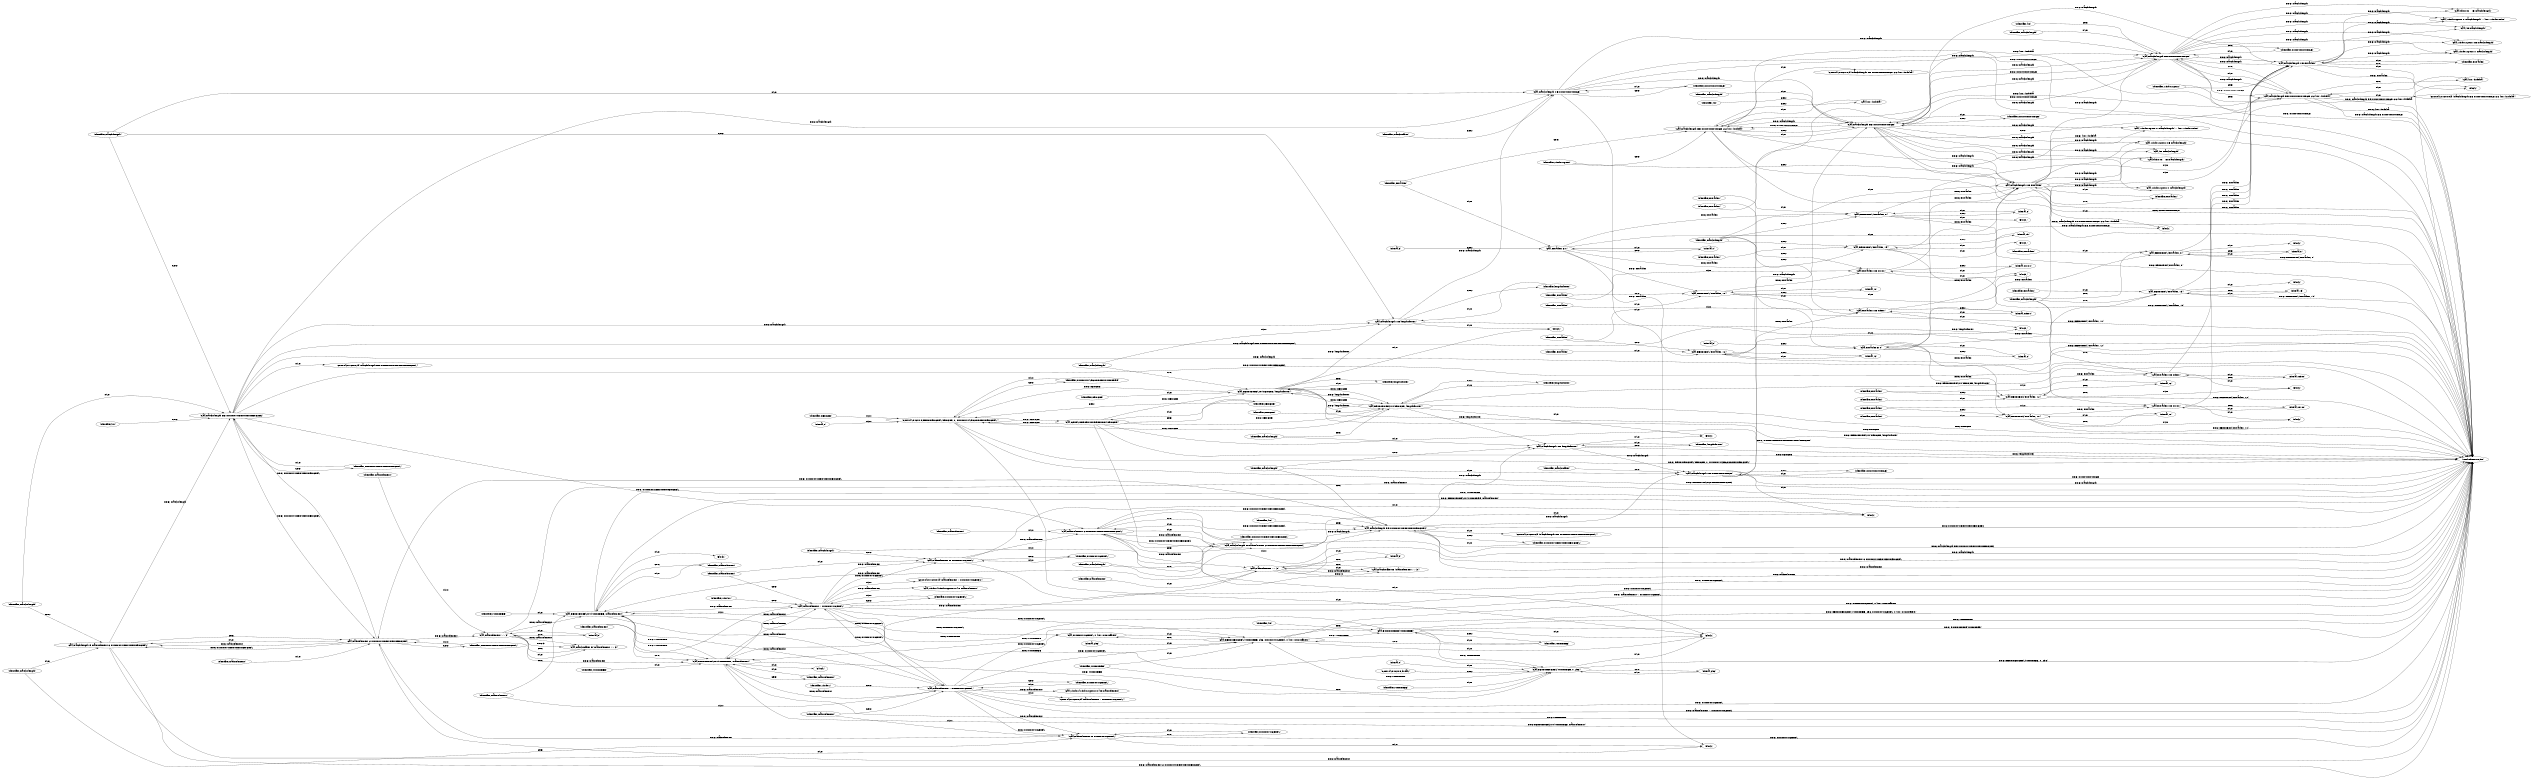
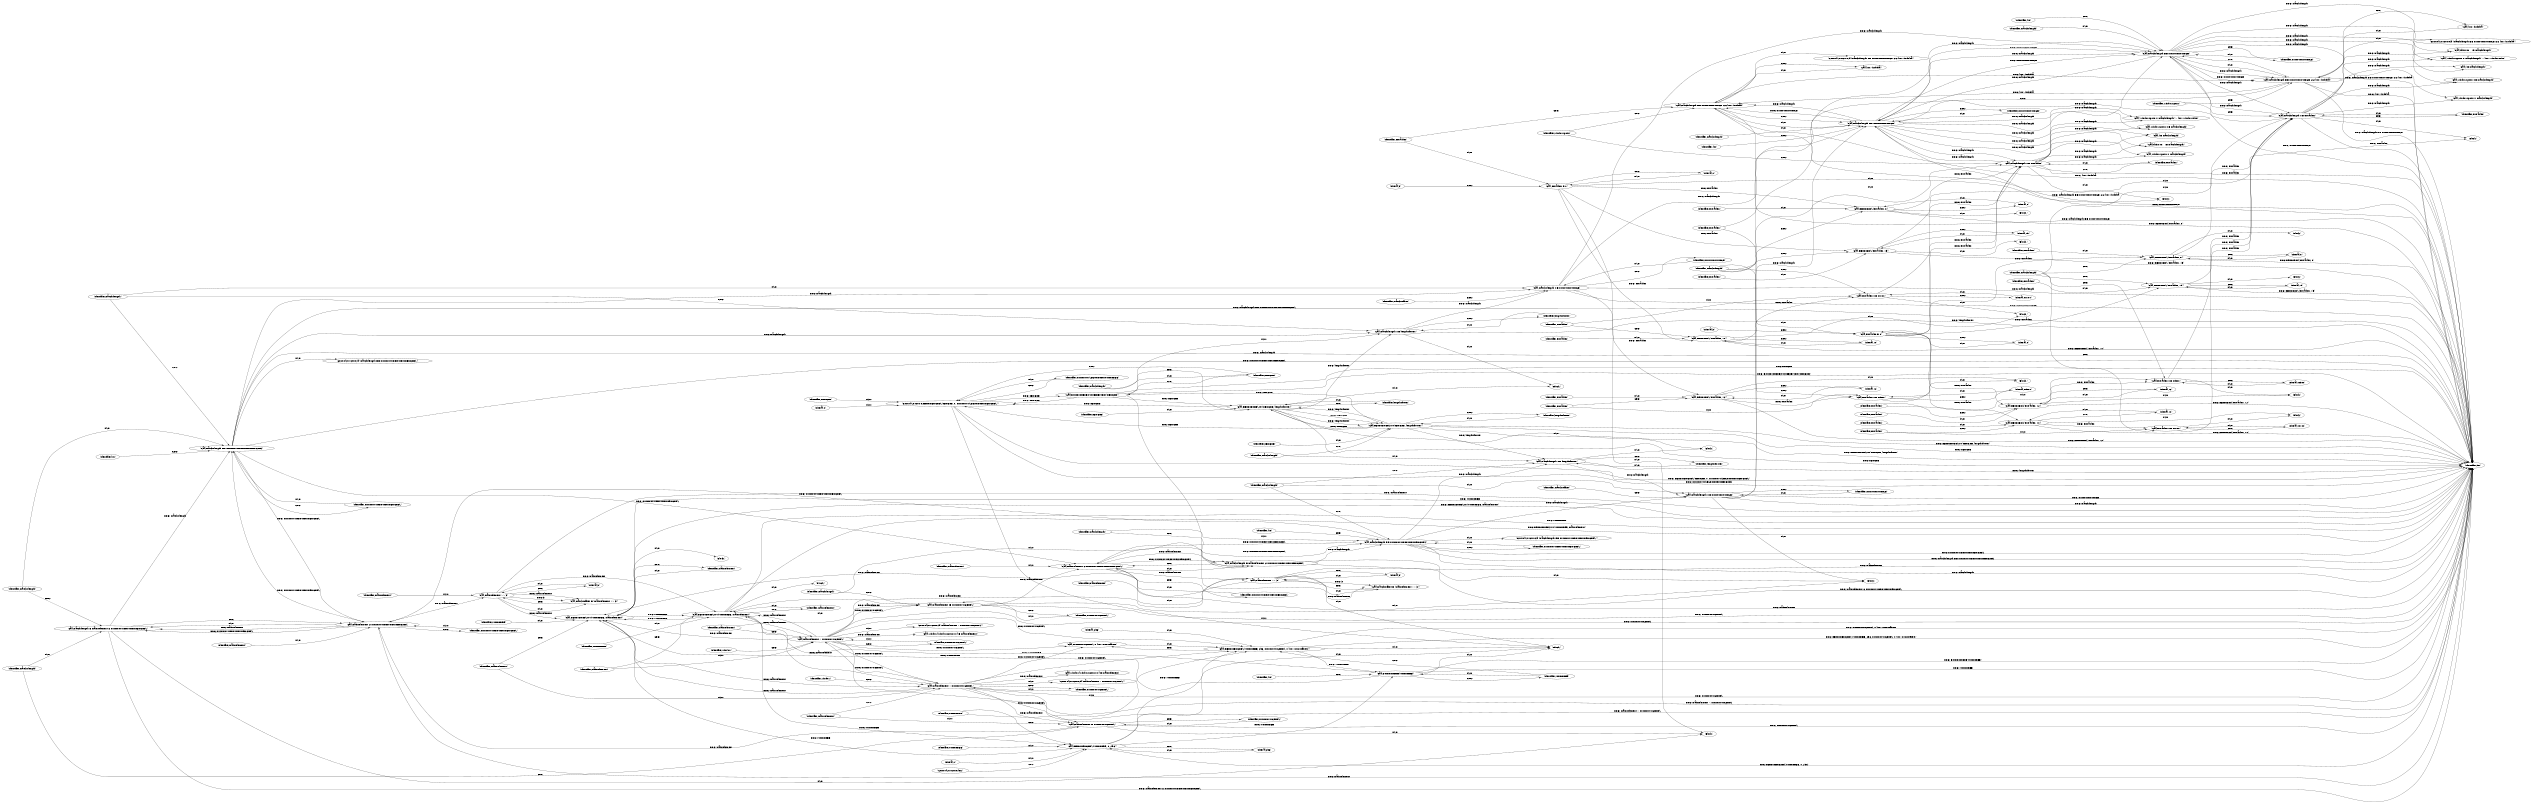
(1092, 422) -> (1092, 395)
(2473, 459) -> (2473, 465)
(1473, 660) -> (1257, 735)
(1396, 671) -> (950, 771)
